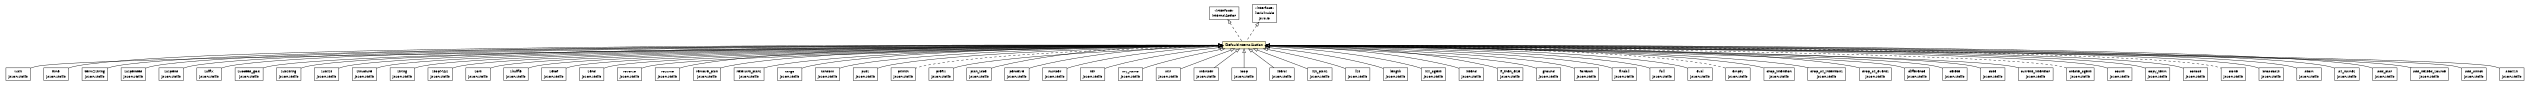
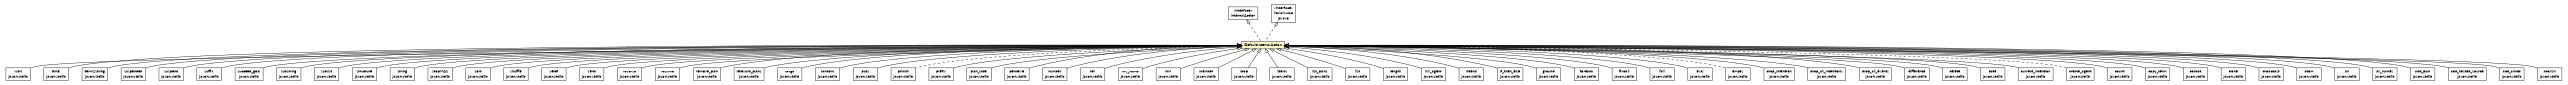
(1746, 49) -> (1755, 49)
none -> (2347, 74)
